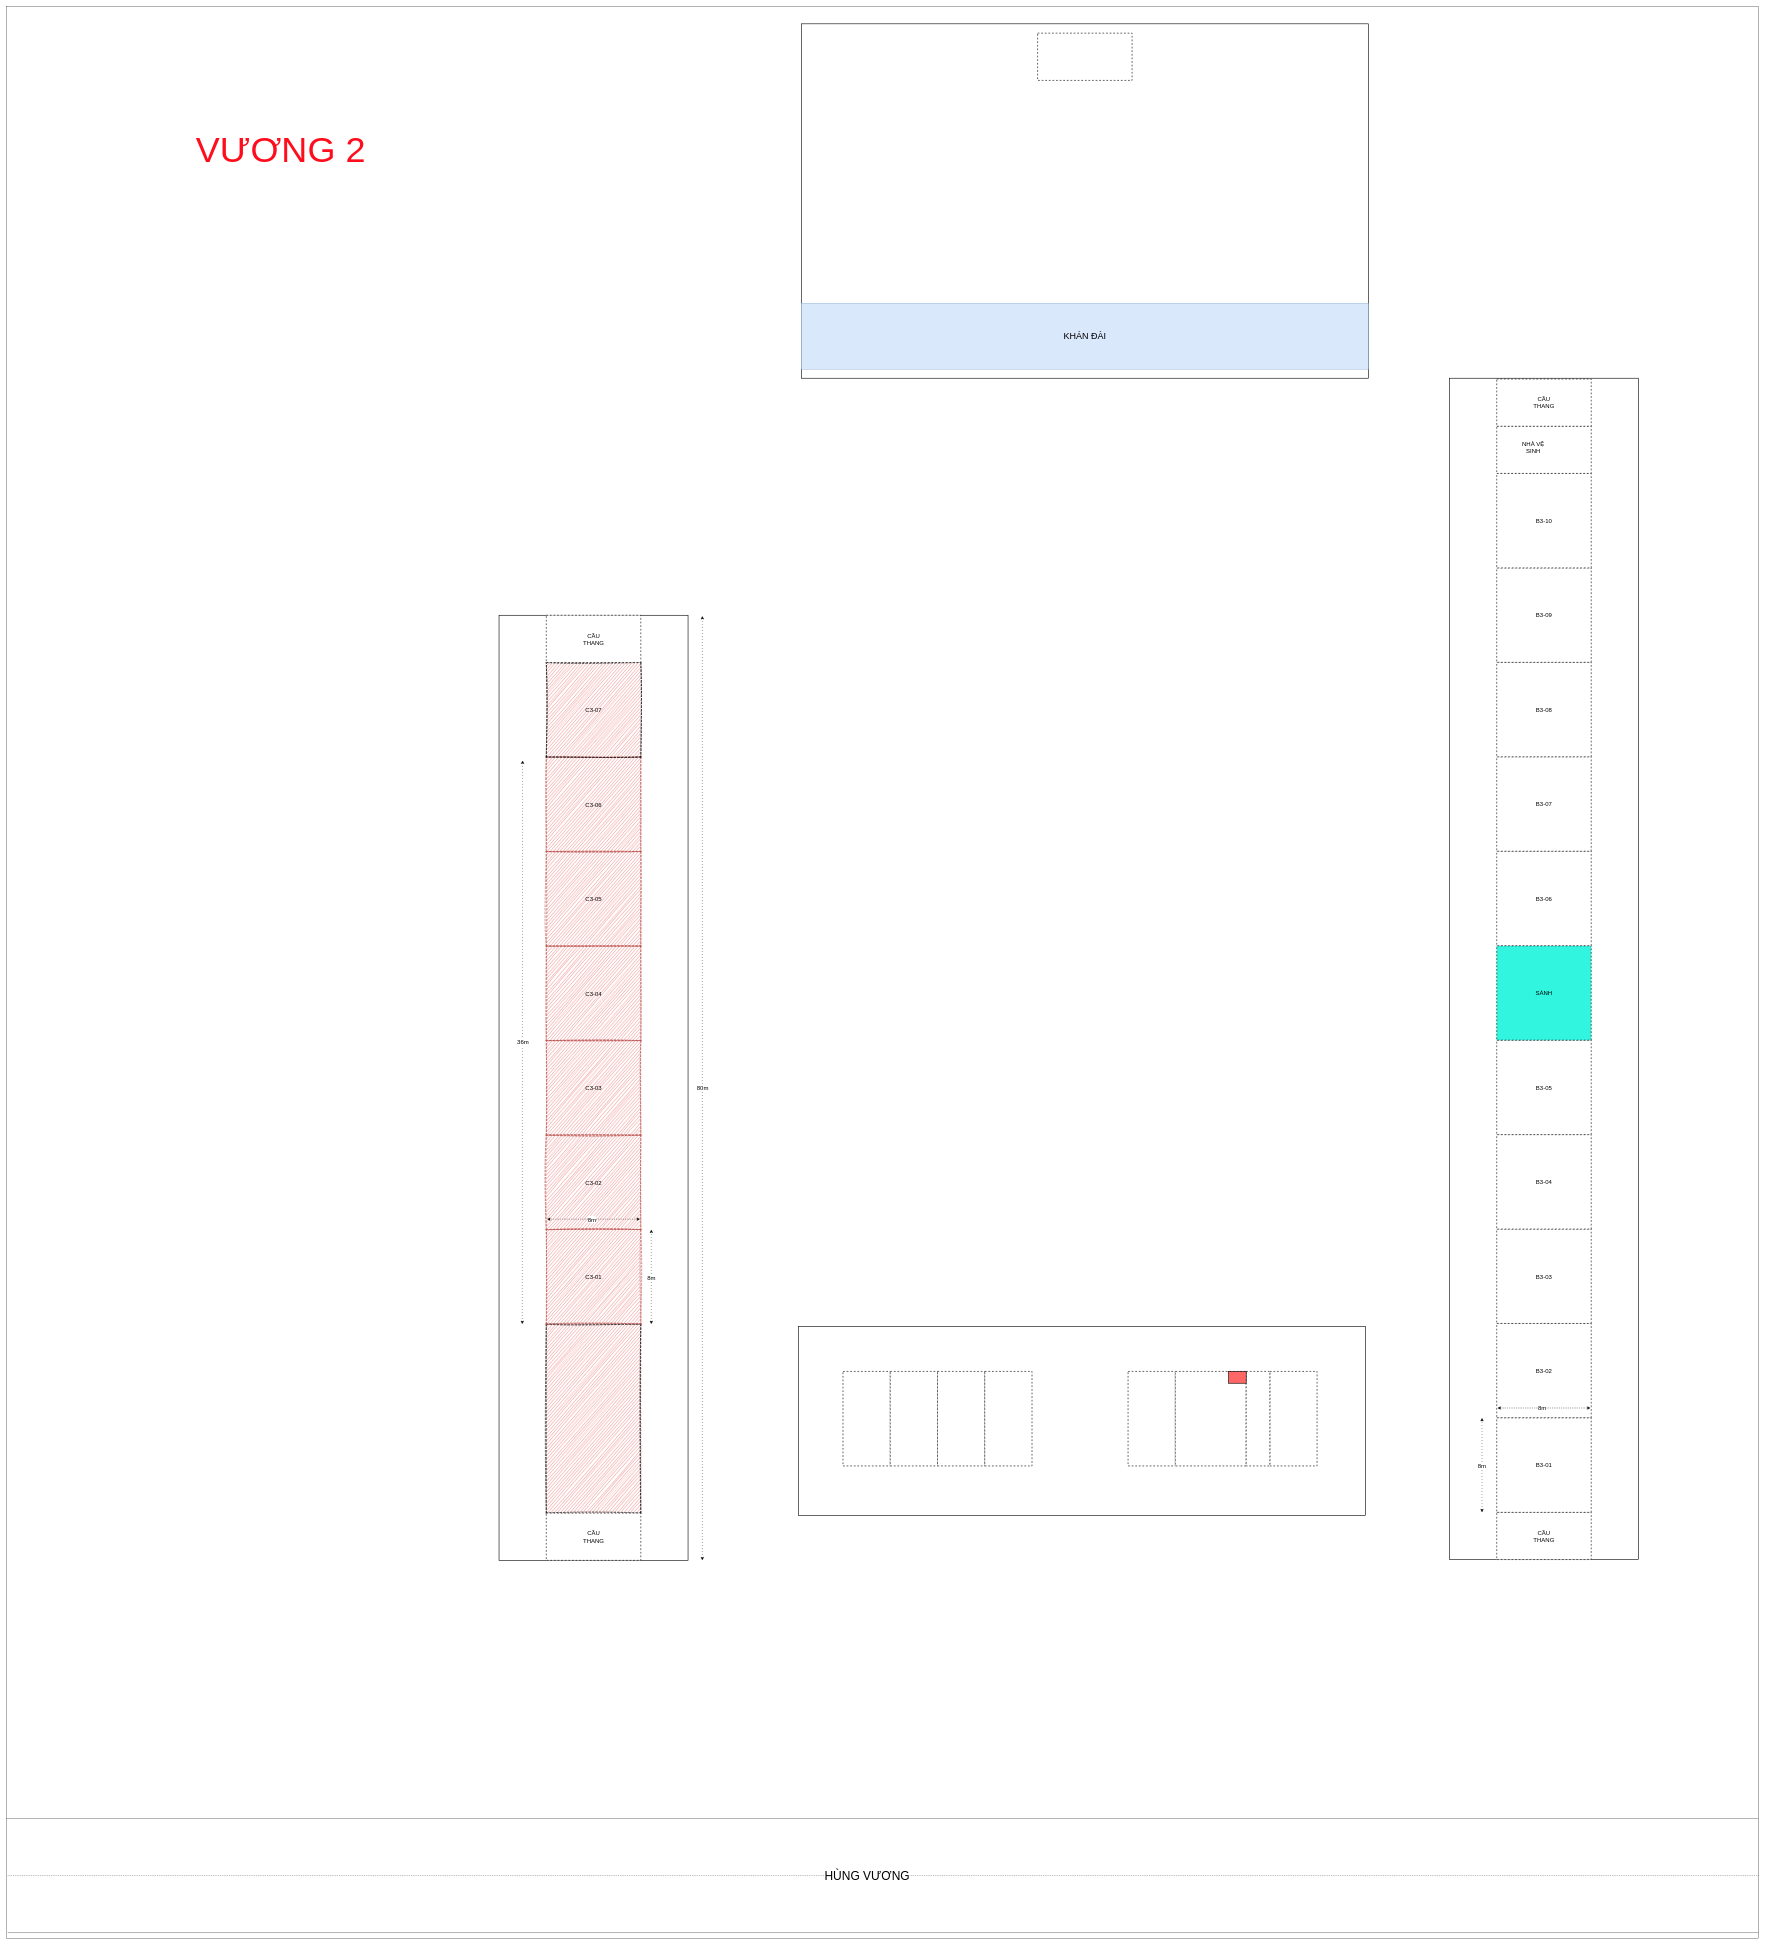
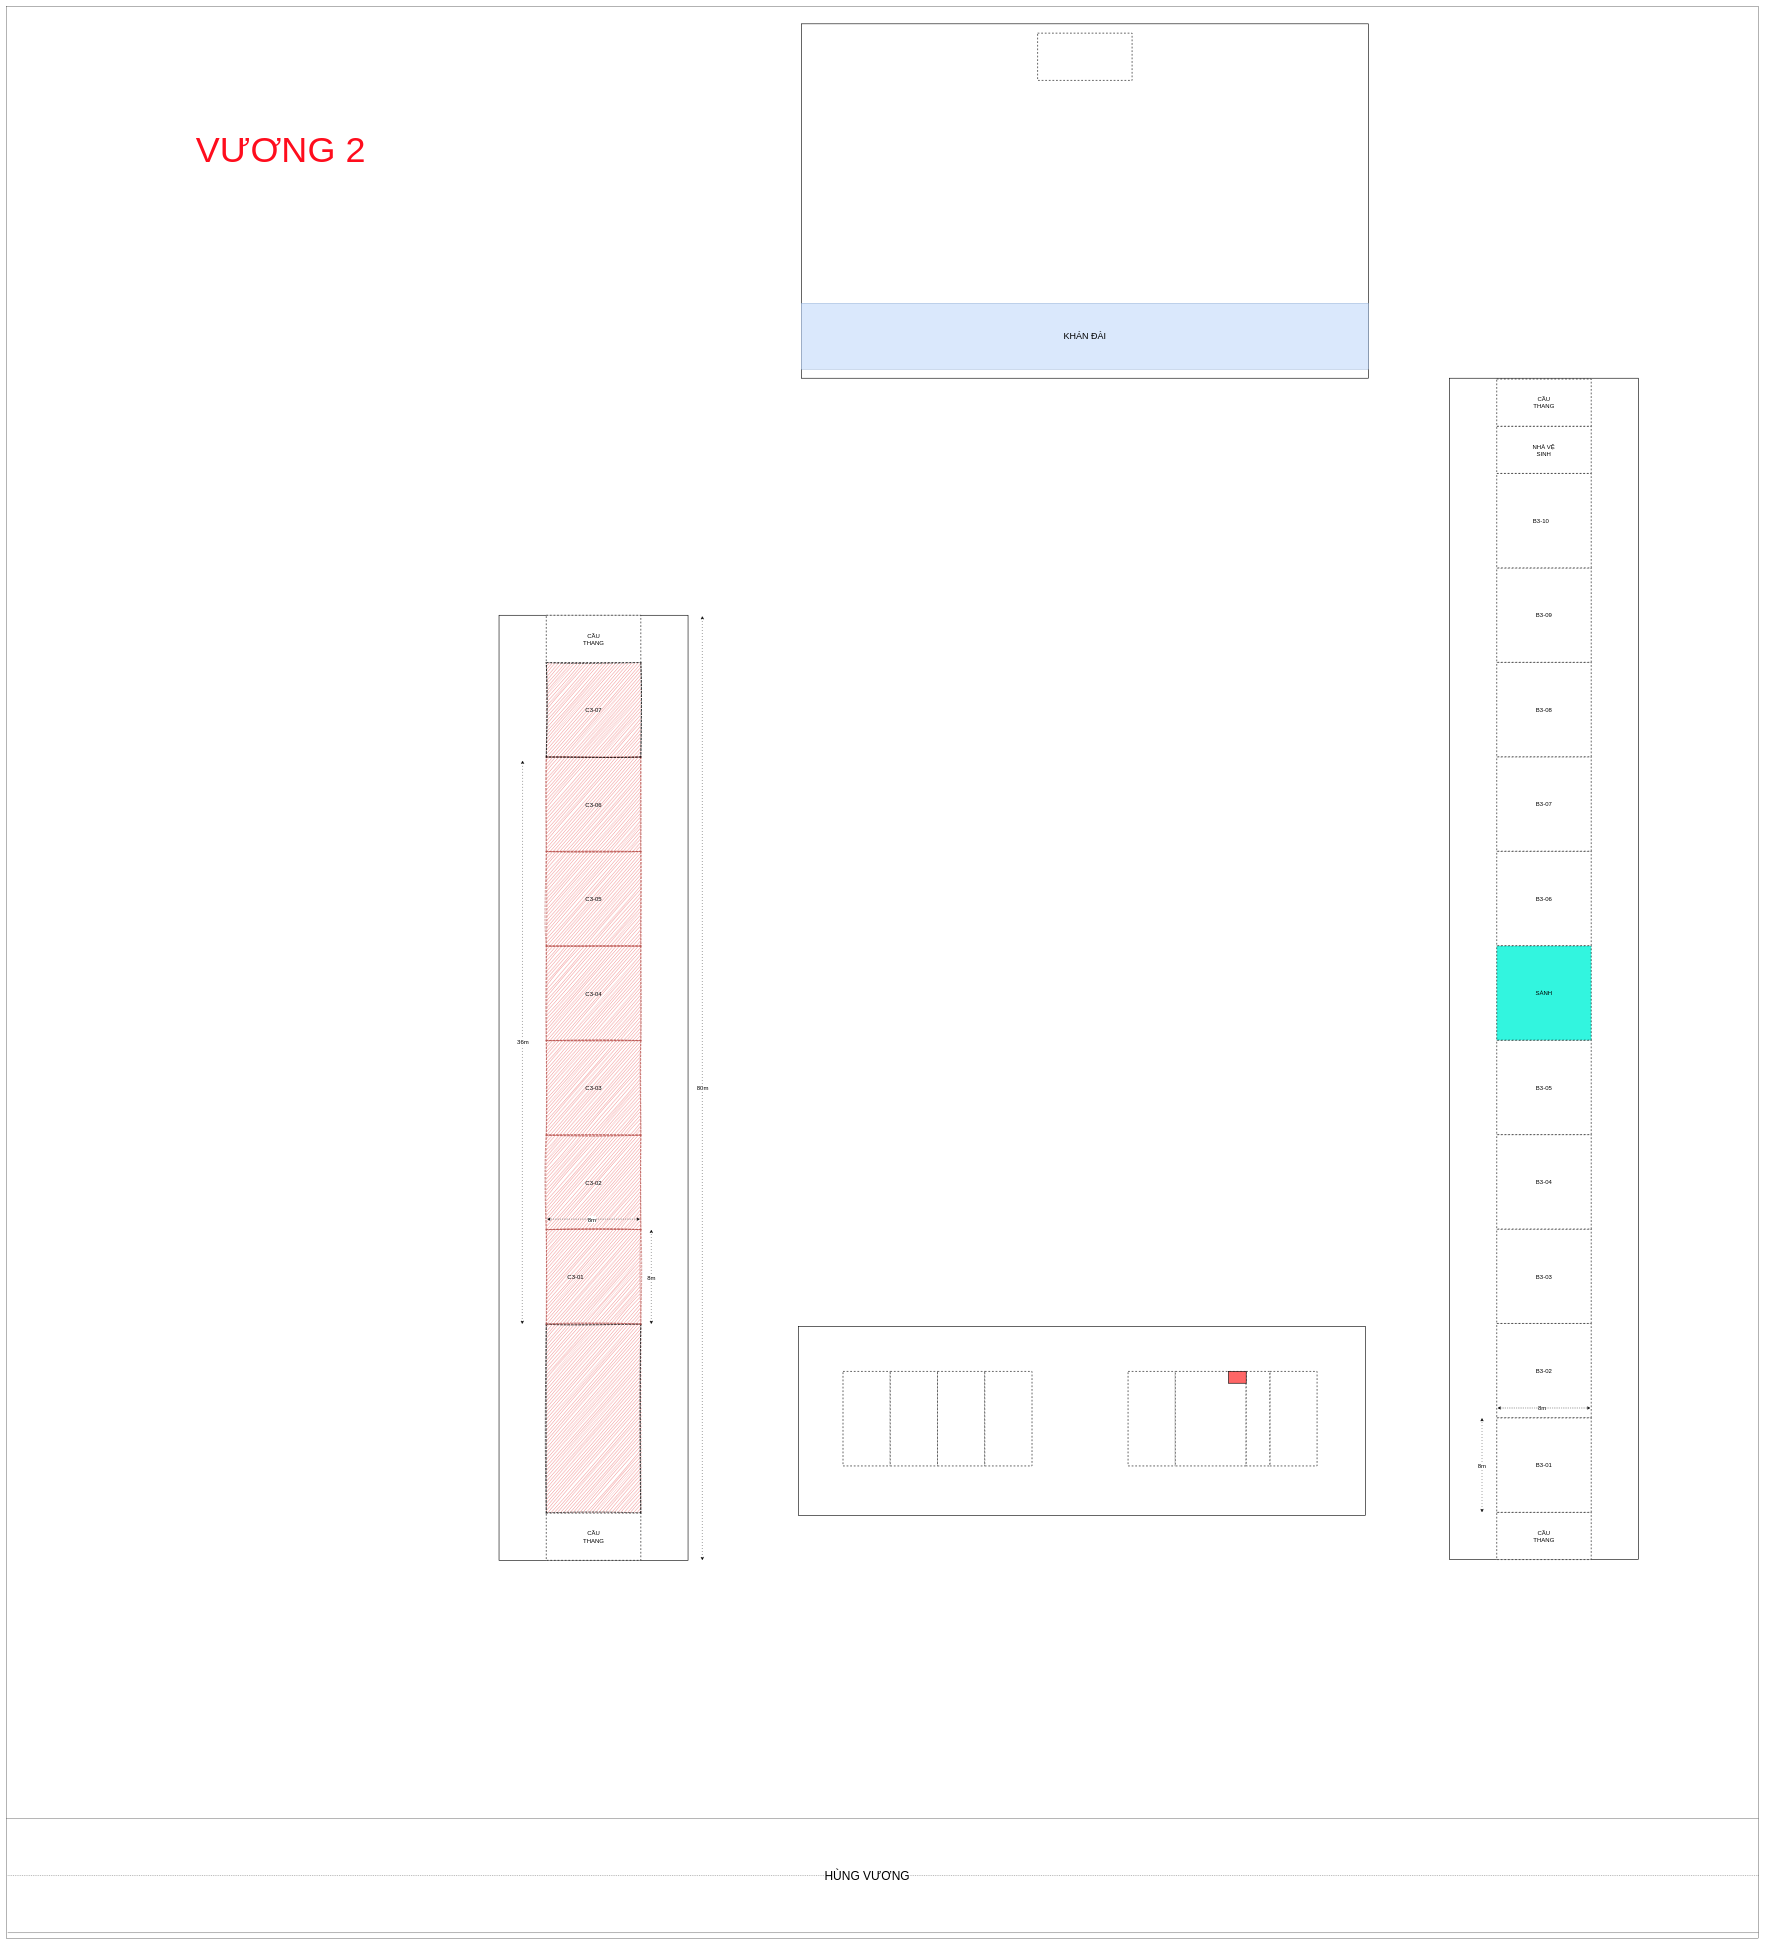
(1533, 447) -> (1544, 450)
(1544, 521) -> (1541, 521)
(593, 1277) -> (575, 1277)
